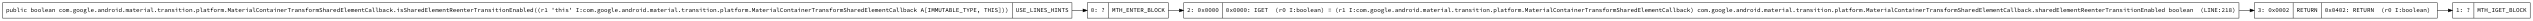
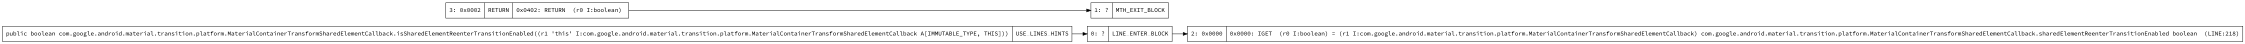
(1138, 10) -> (1140, 34)
(2245, 10) -> none
(2502, 10) -> (1140, 10)
